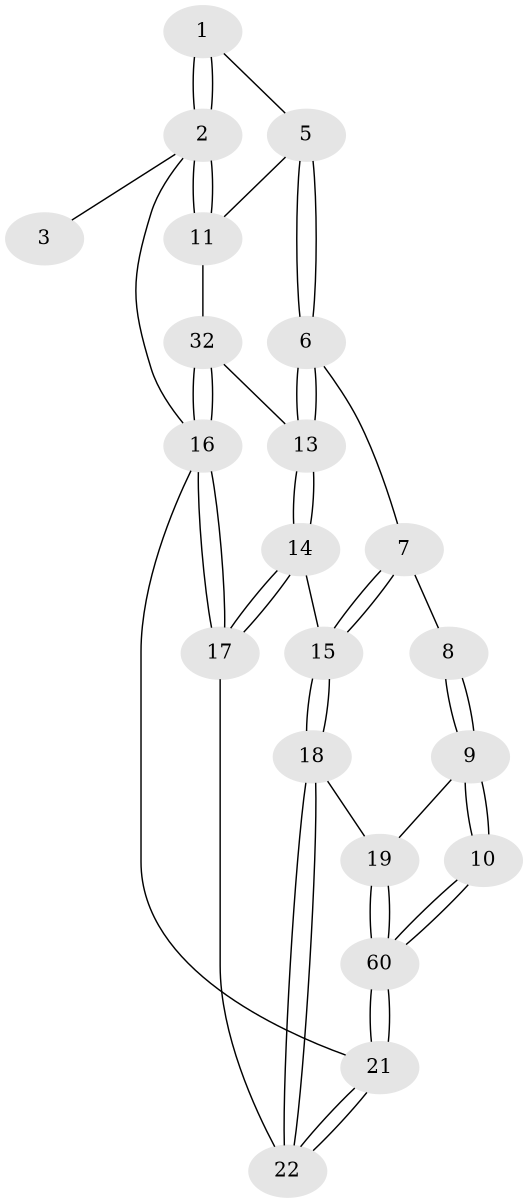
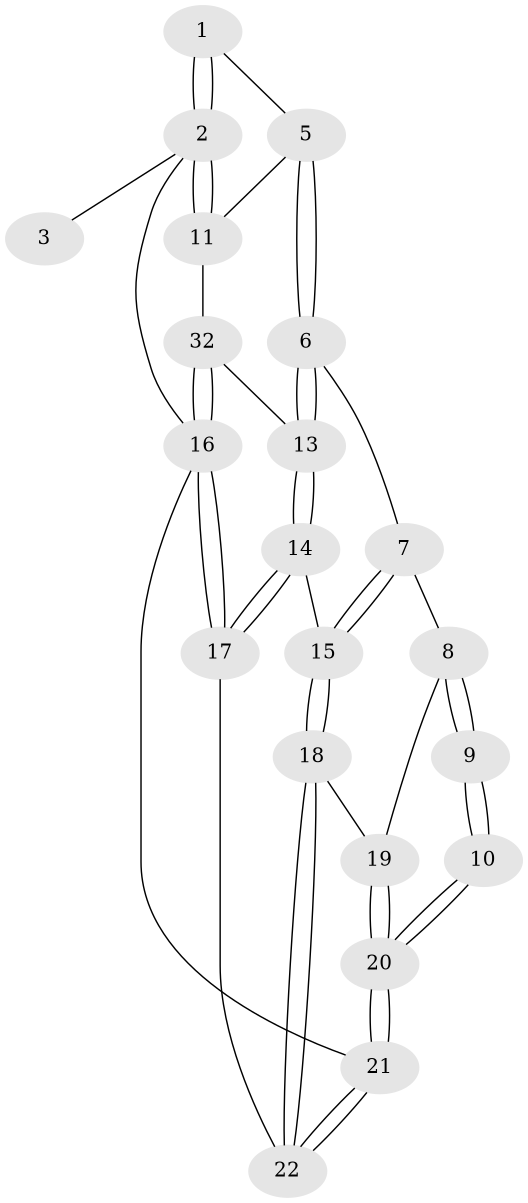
(425, 809) -> (410, 756)
(380, 964) -> (380, 964)
